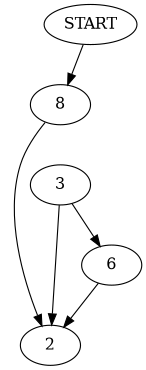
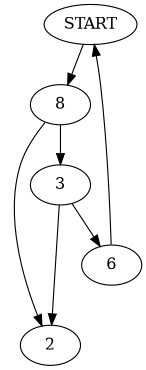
none -> (60, 139)
(85, 301) -> (106, 150)
